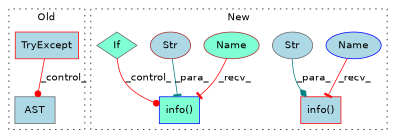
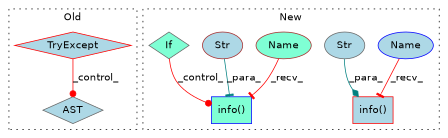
(47, 45) -> (73, 45)
(35, 110) -> (73, 110)
